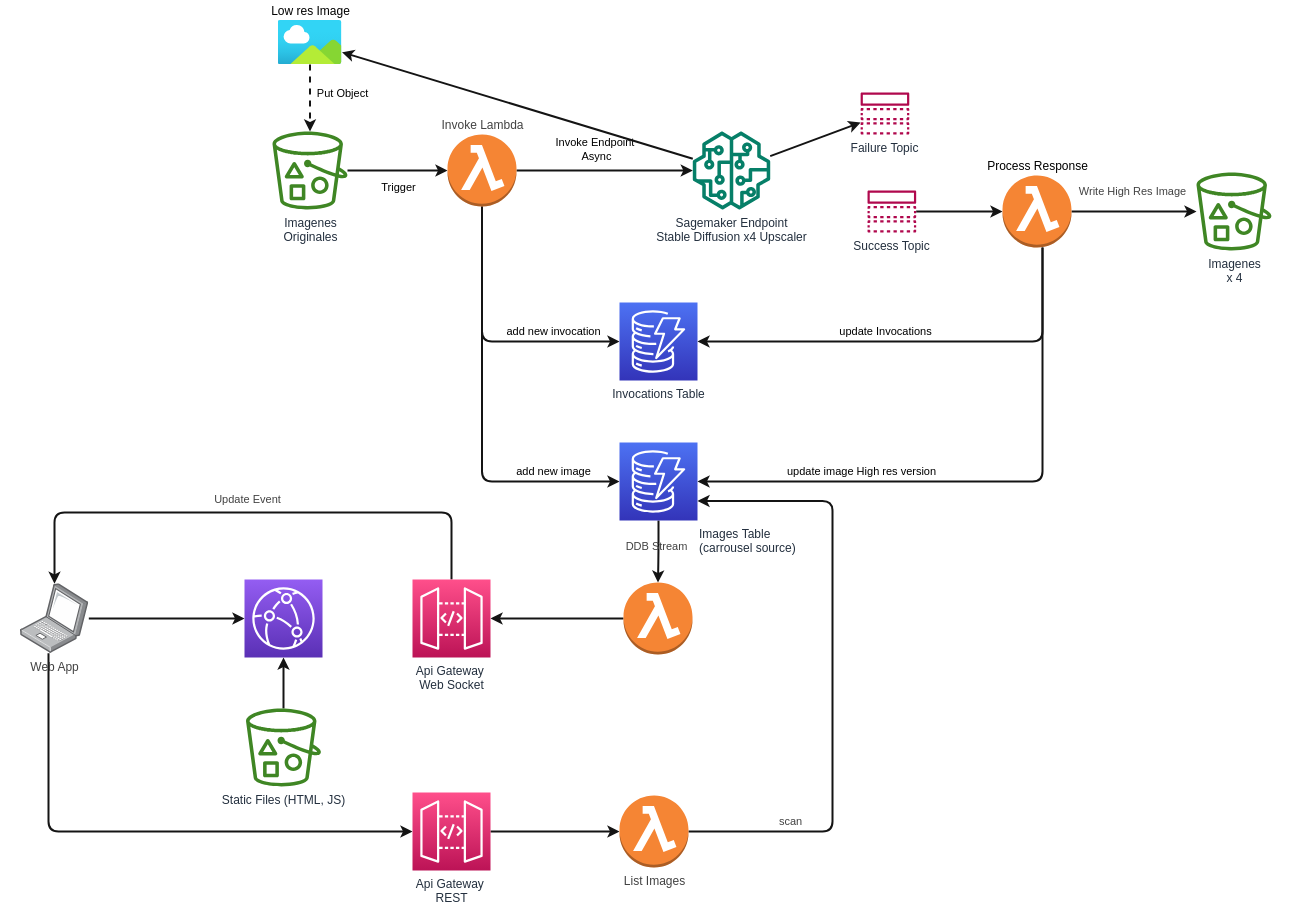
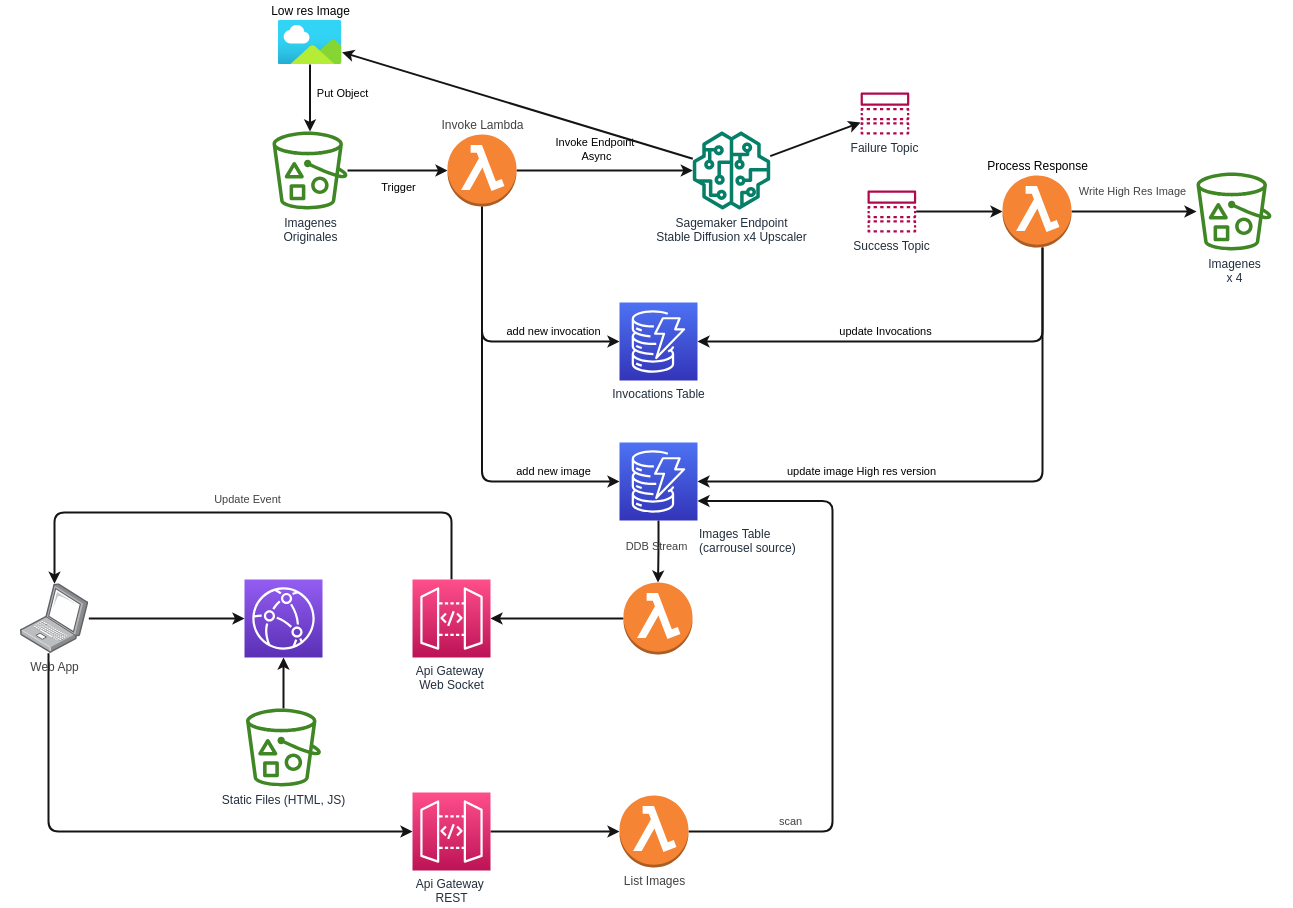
(310, 96) -> (310, 96)
